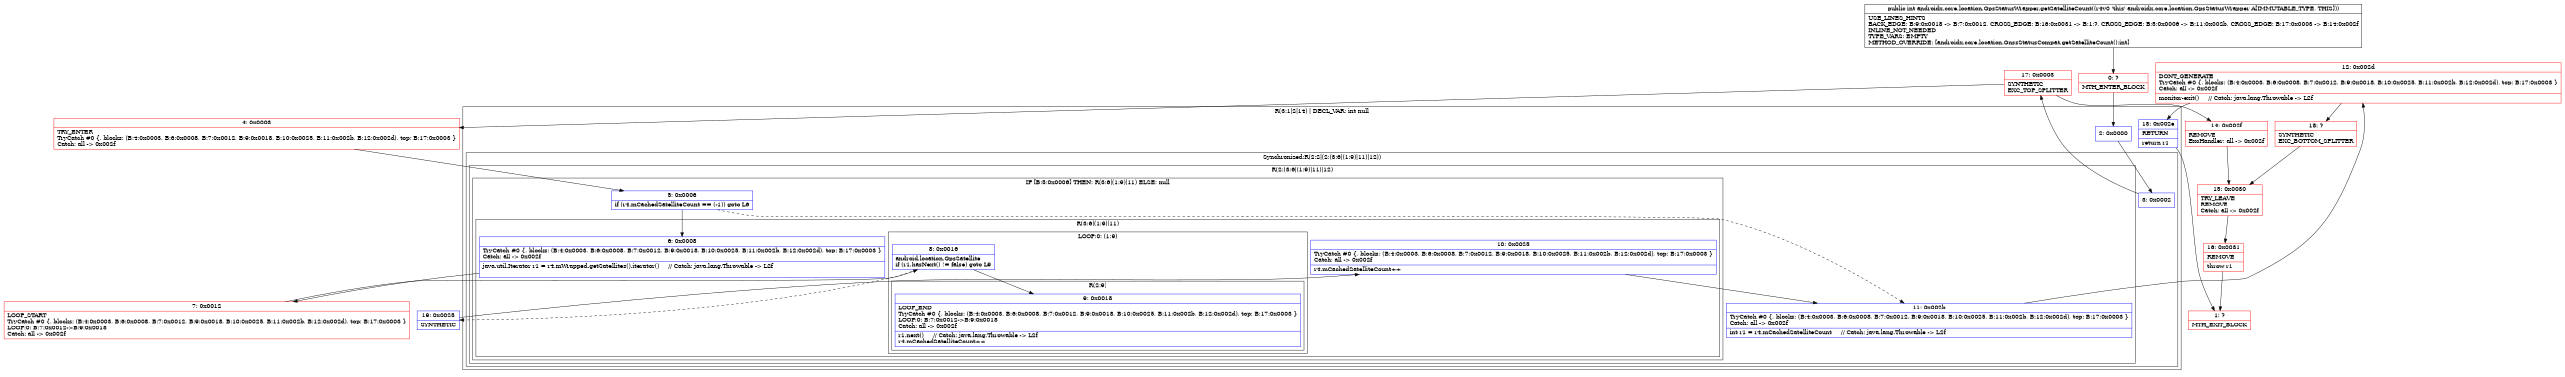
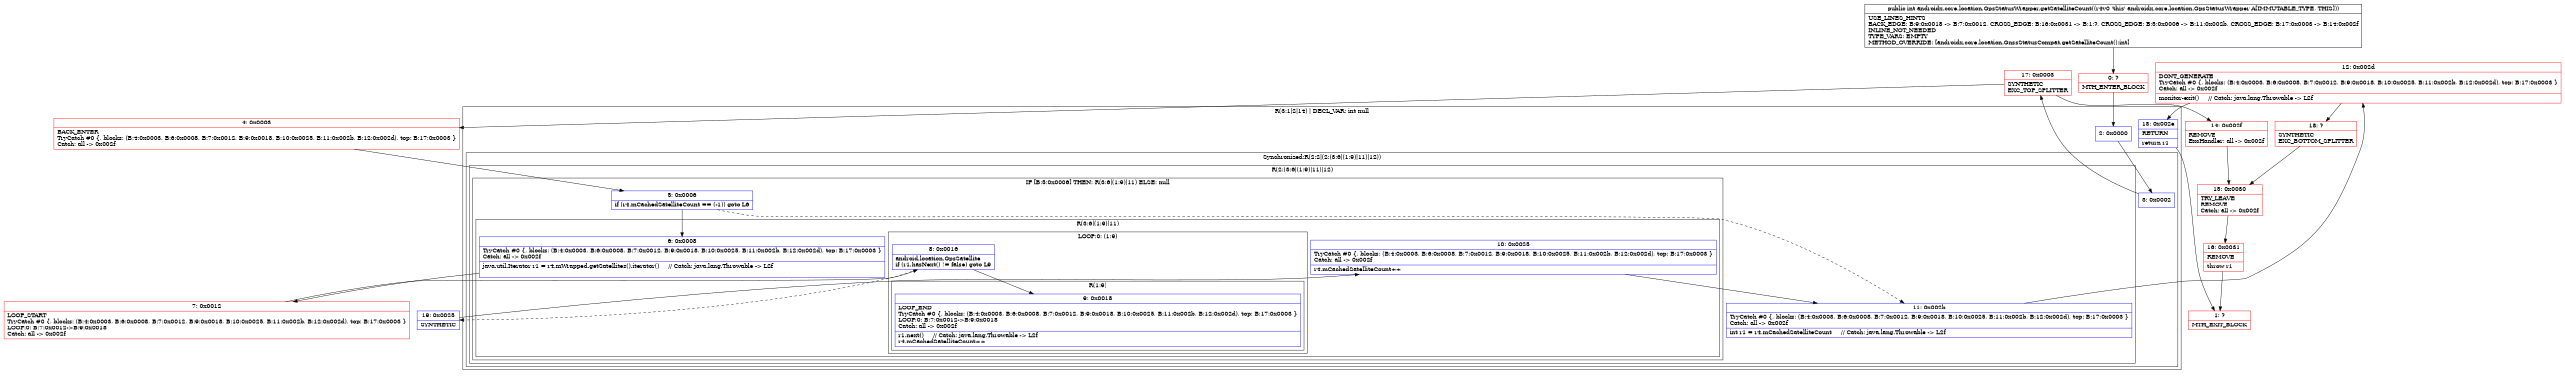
(75, 132) -> (78, 132)
(1098, 286) -> (1098, 286)
